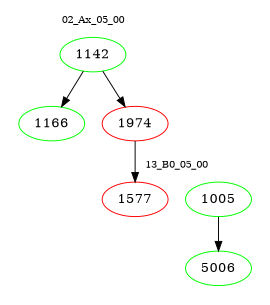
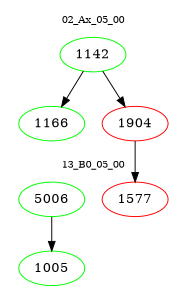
(135, 124) -> (135, 124)
(218, 229) -> (52, 229)
